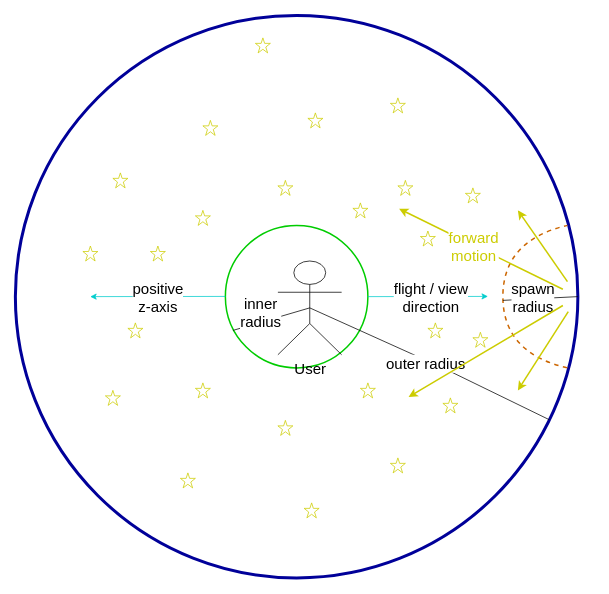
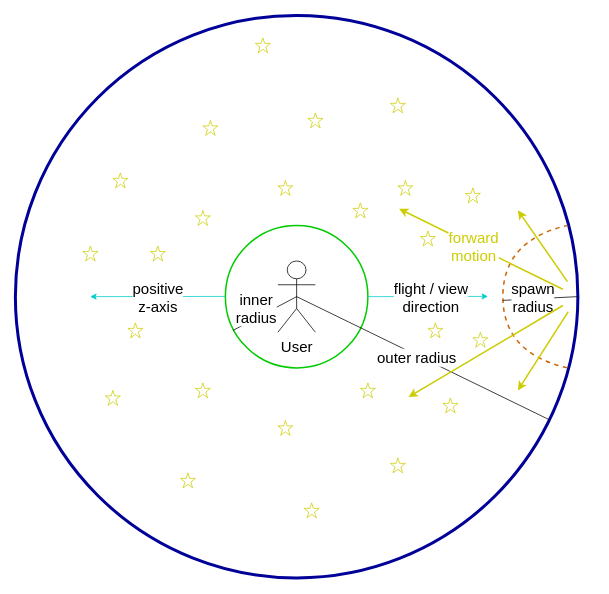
(310, 308) -> (297, 297)
